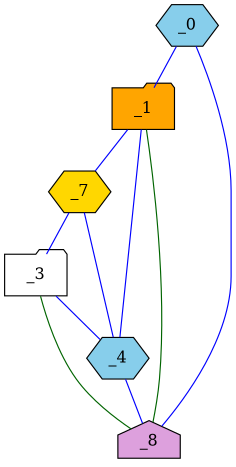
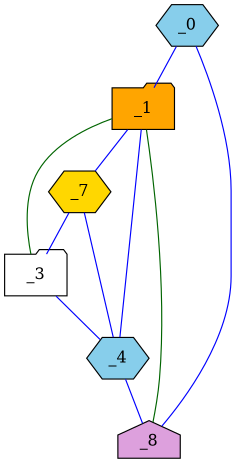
(72, 372) -> (40, 168)
